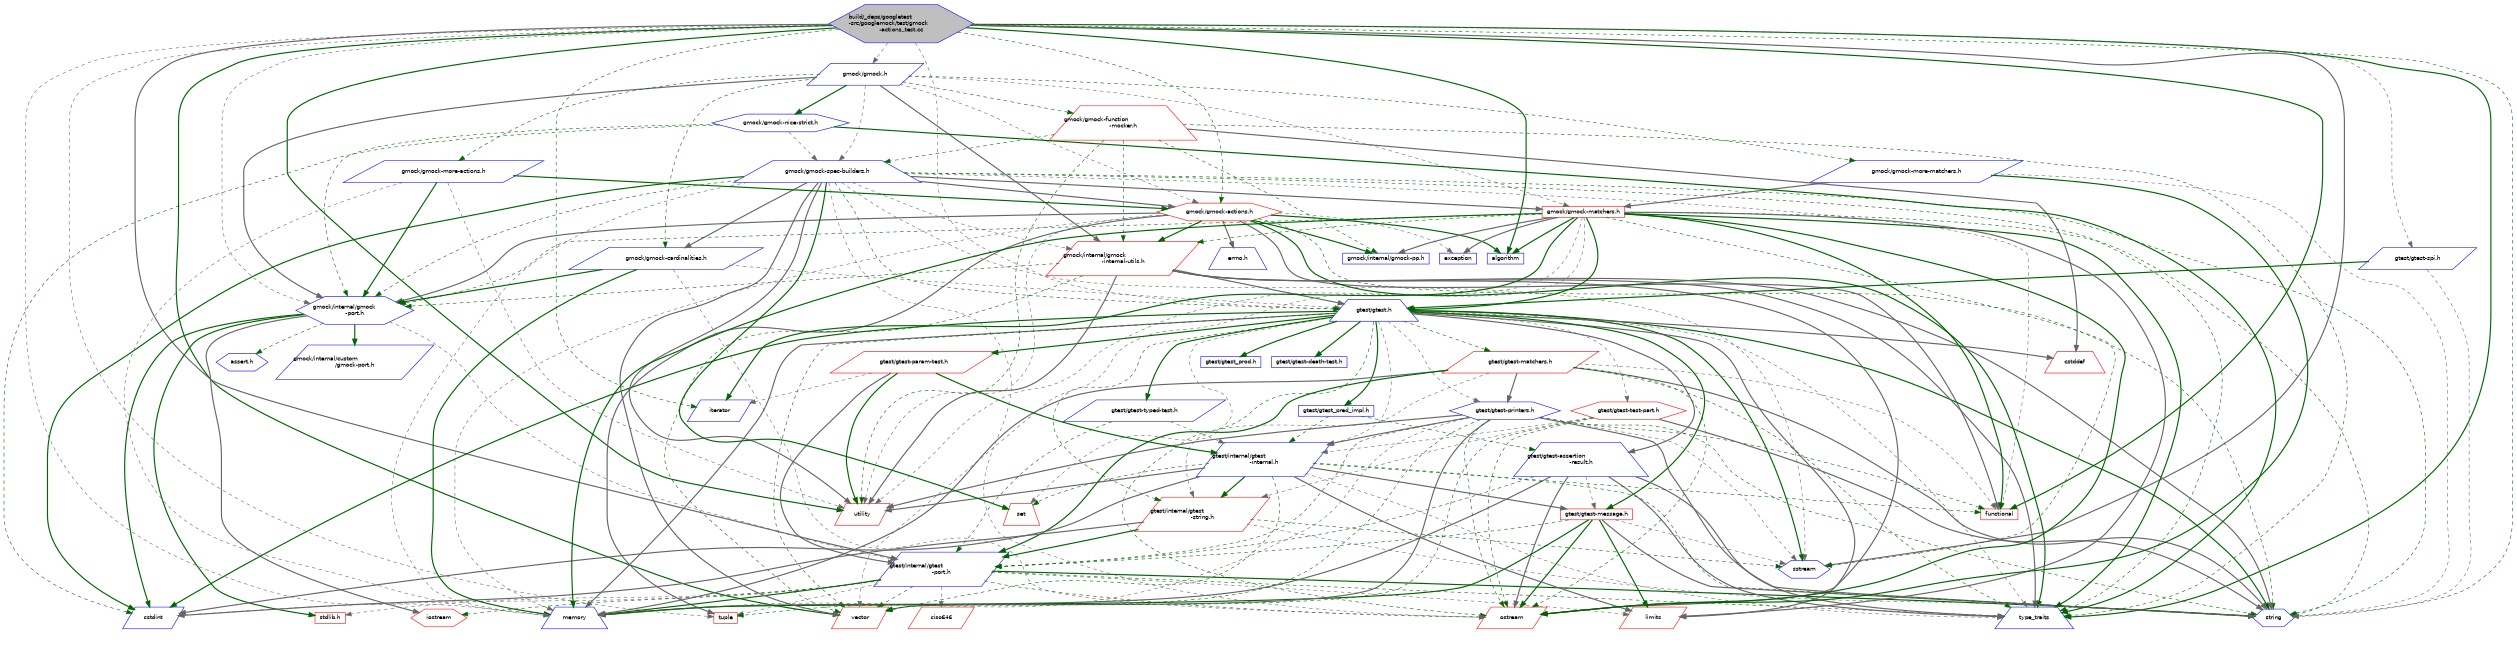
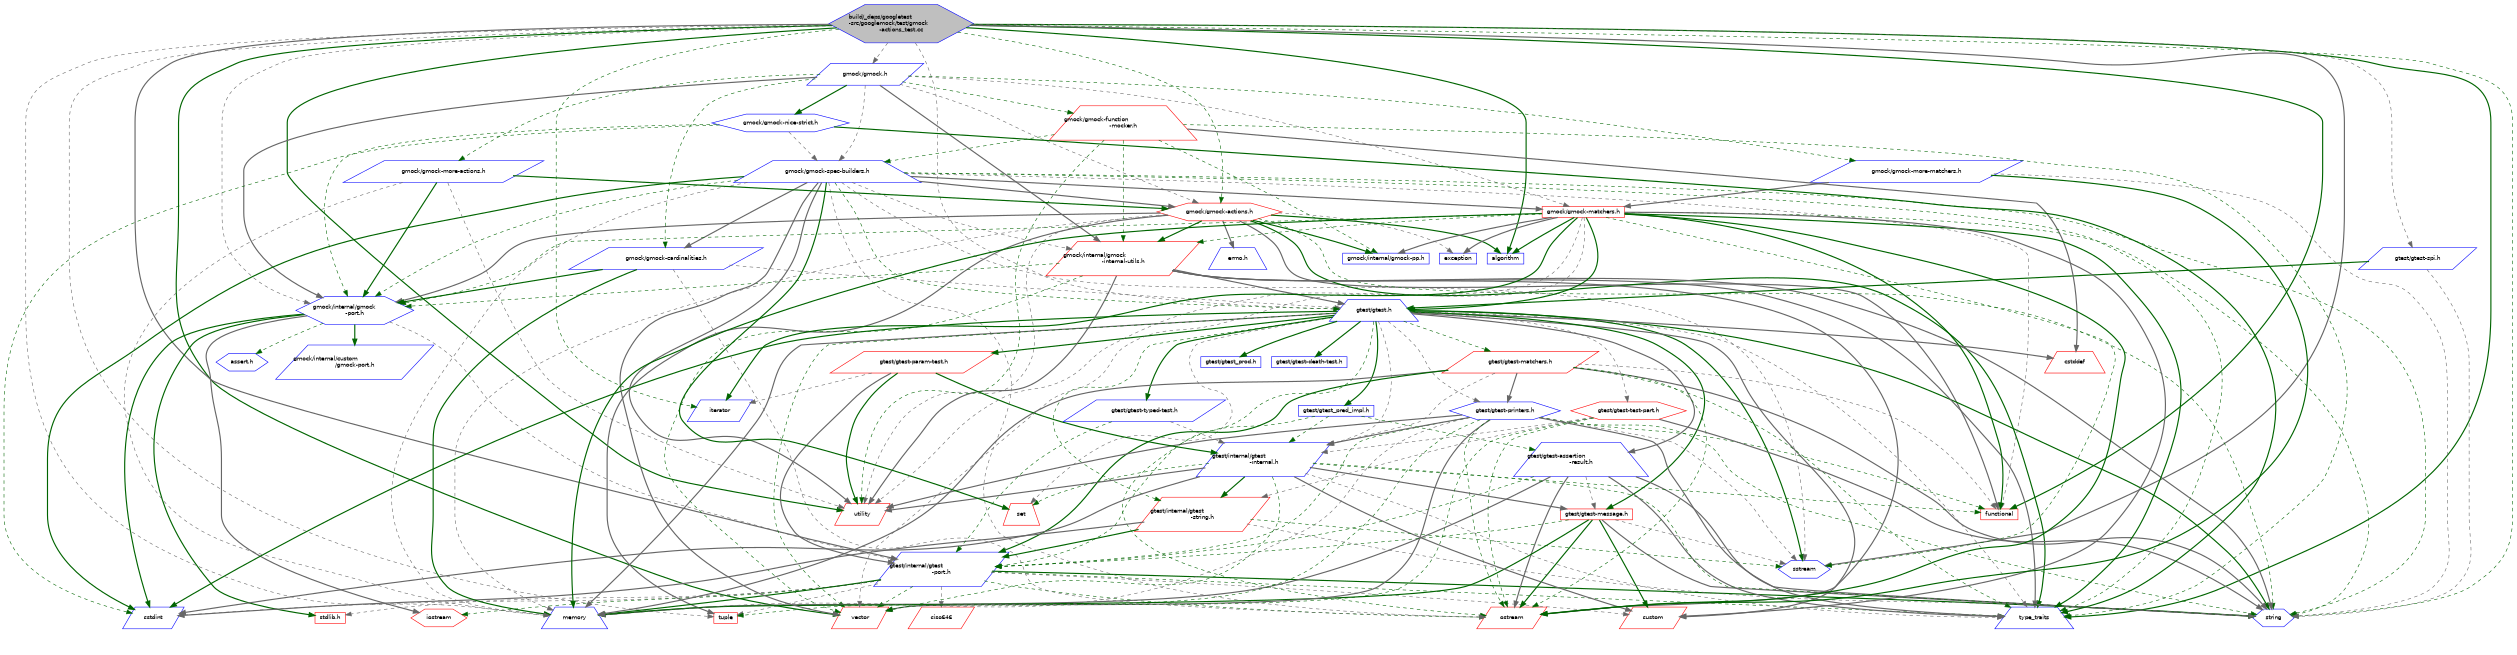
(1301, 425) -> (1416, 423)
none -> (1144, 483)
(1653, 618) -> (1653, 618)
